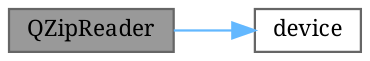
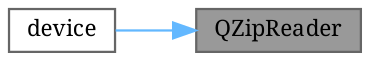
(203, 30) -> (144, 30)
